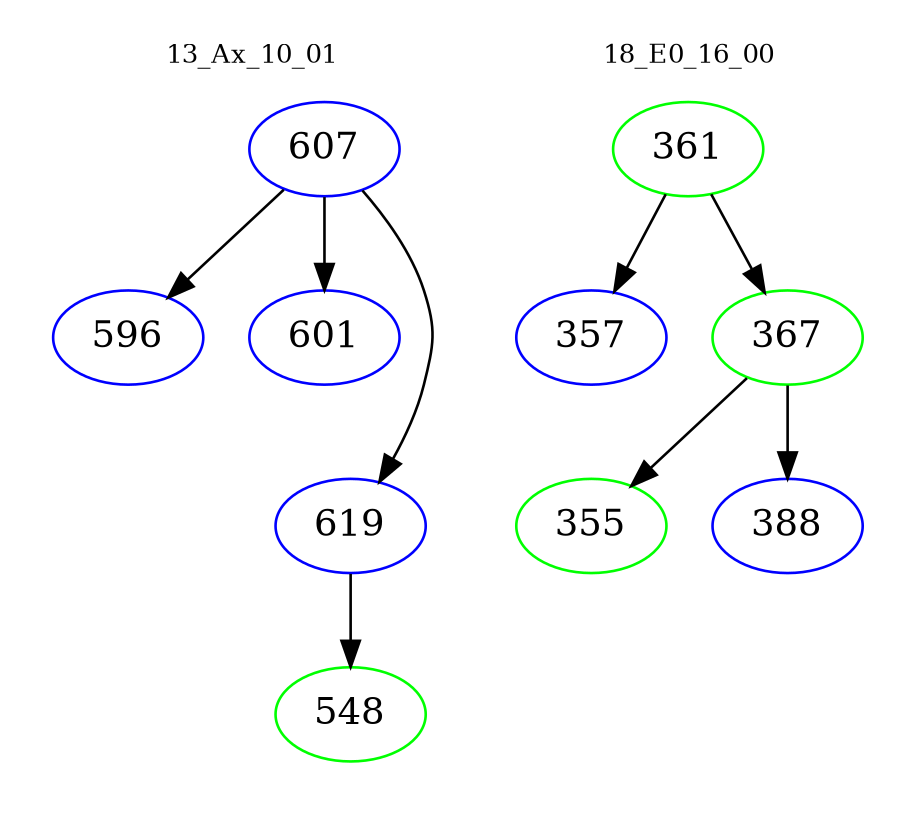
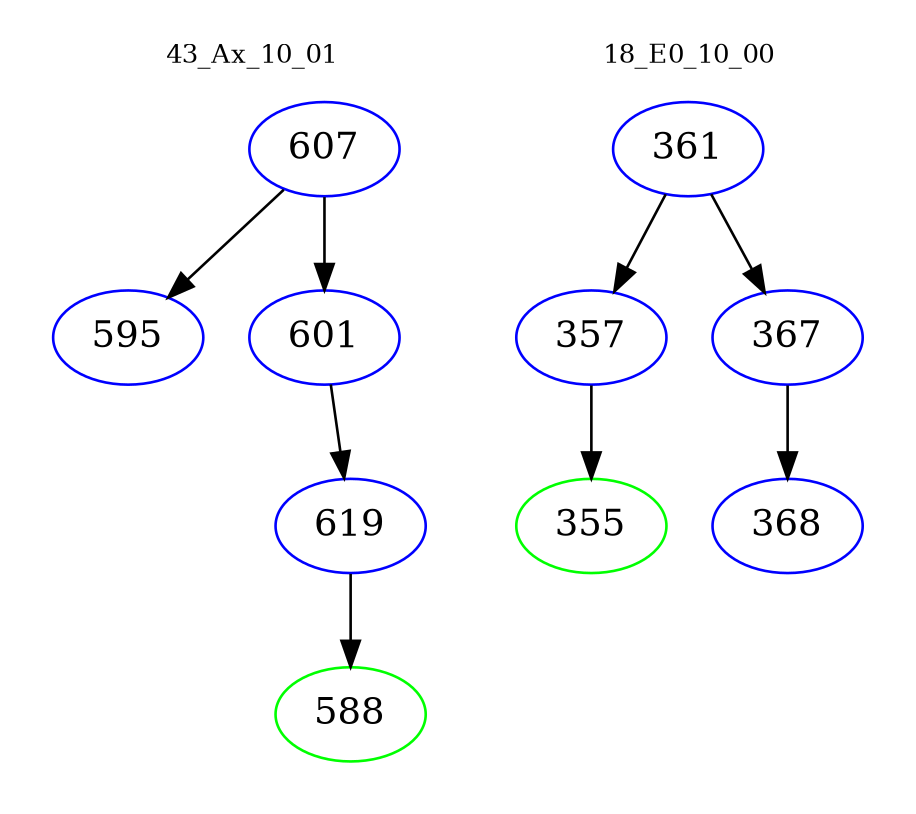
(253, 56) -> (253, 56)
(689, 56) -> (689, 56)
(688, 149) -> (688, 149)
(431, 319) -> (336, 418)
(128, 338) -> (128, 338)
(788, 338) -> (788, 338)
(699, 423) -> (591, 419)
(788, 526) -> (788, 526)
(351, 714) -> (351, 714)
